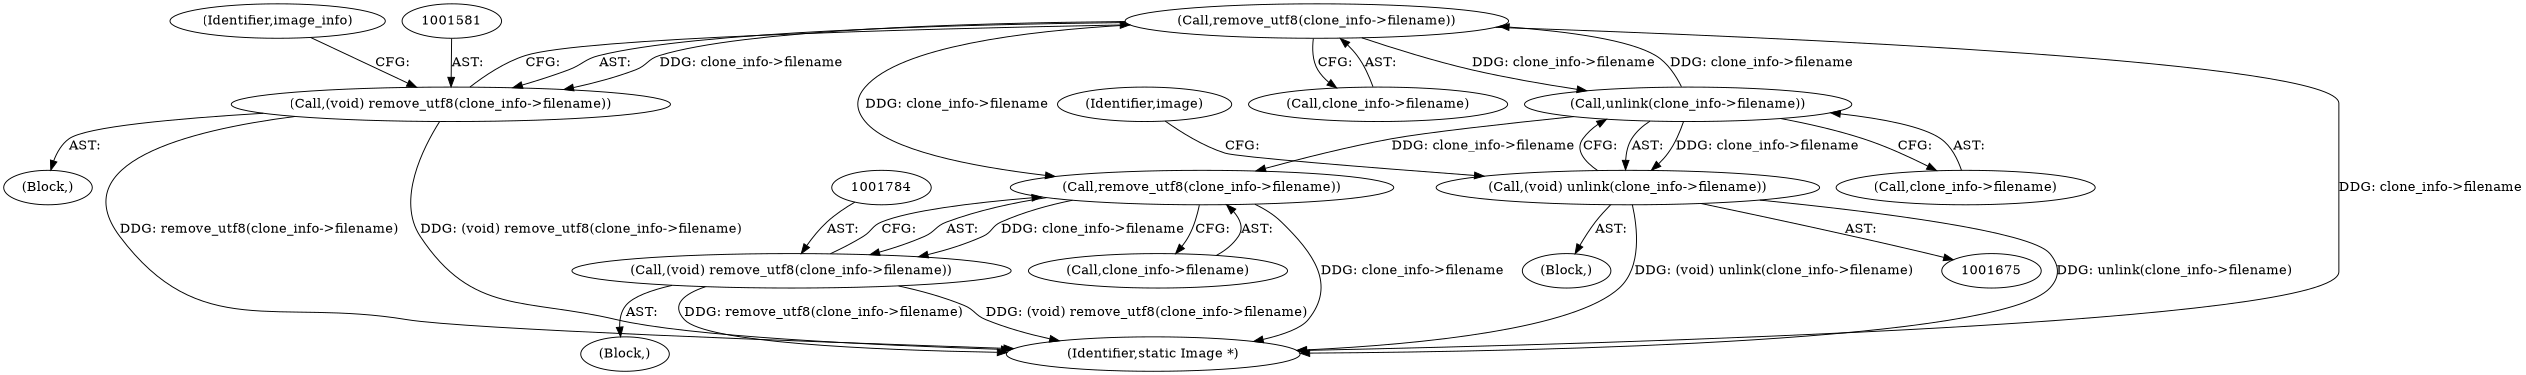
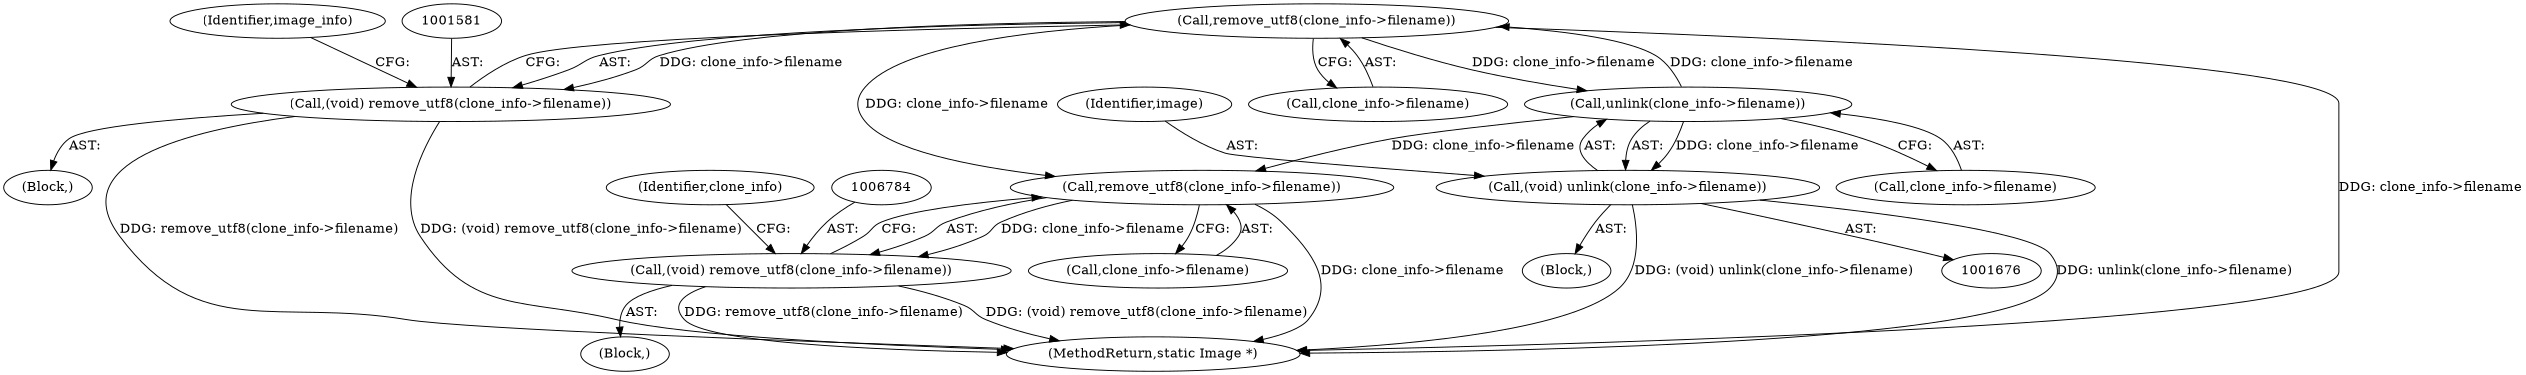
(1245, 146) -> (1245, 146)
(1602, 146) -> (1602, 146)
none -> (710, 188)
(881, 188) -> (881, 188)
(1991, 271) -> (1991, 271)
(1153, 354) -> (1153, 354)
